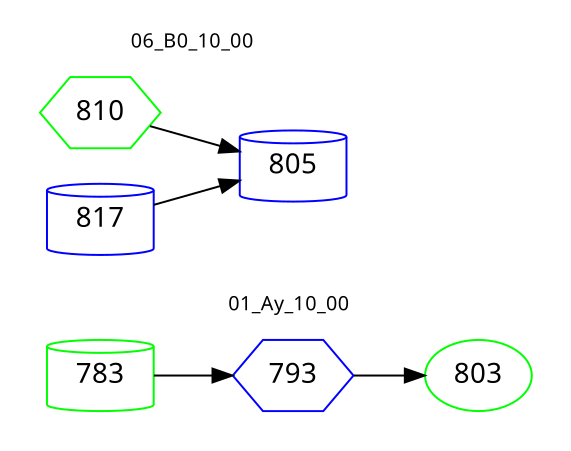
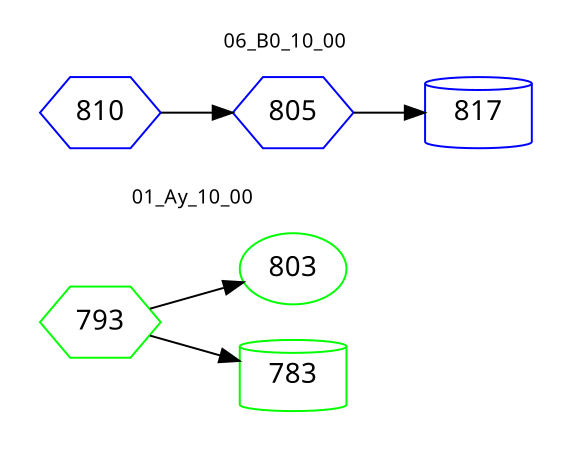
(100, 113) -> (100, 113)
(293, 166) -> (293, 113)
(187, 195) -> (379, 113)
(183, 376) -> (185, 346)
(293, 376) -> (100, 322)
